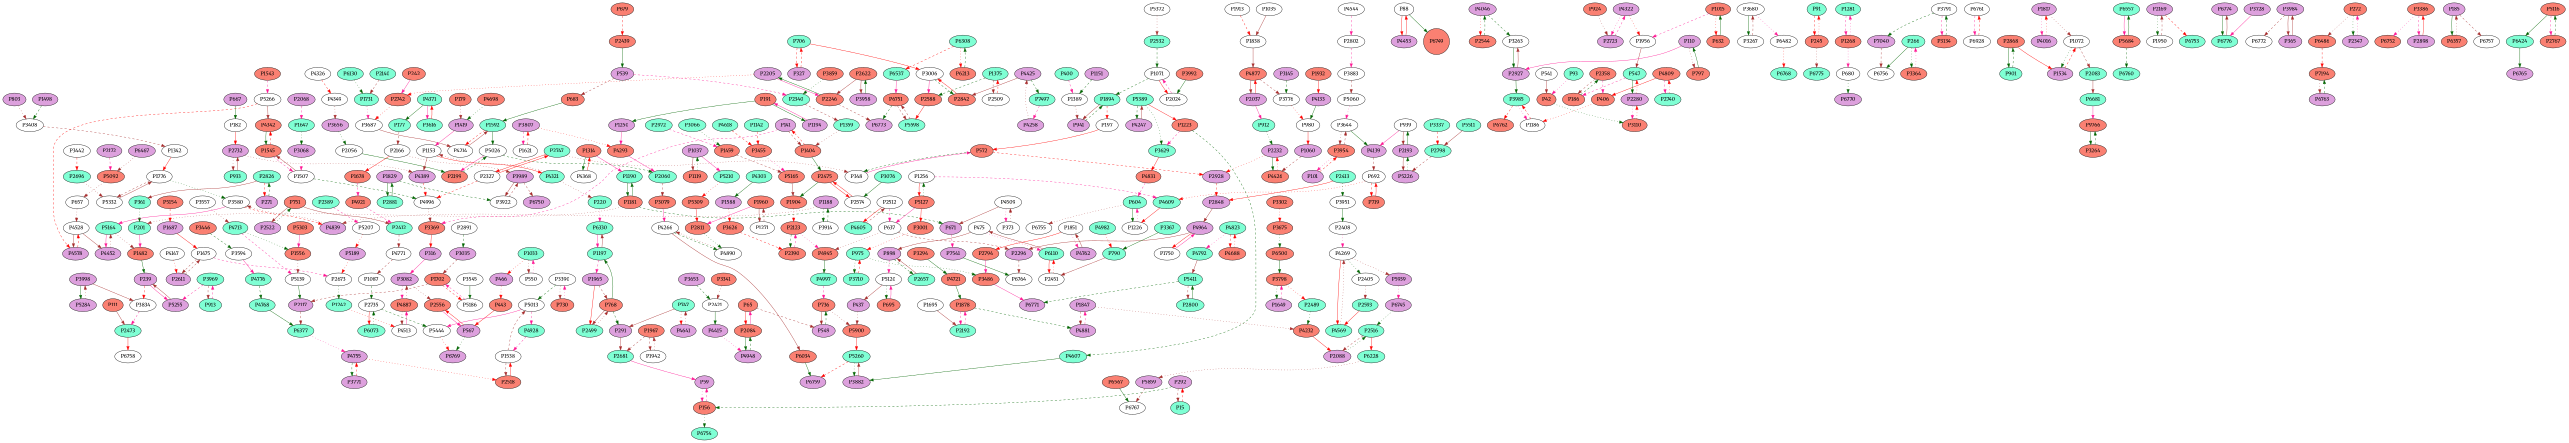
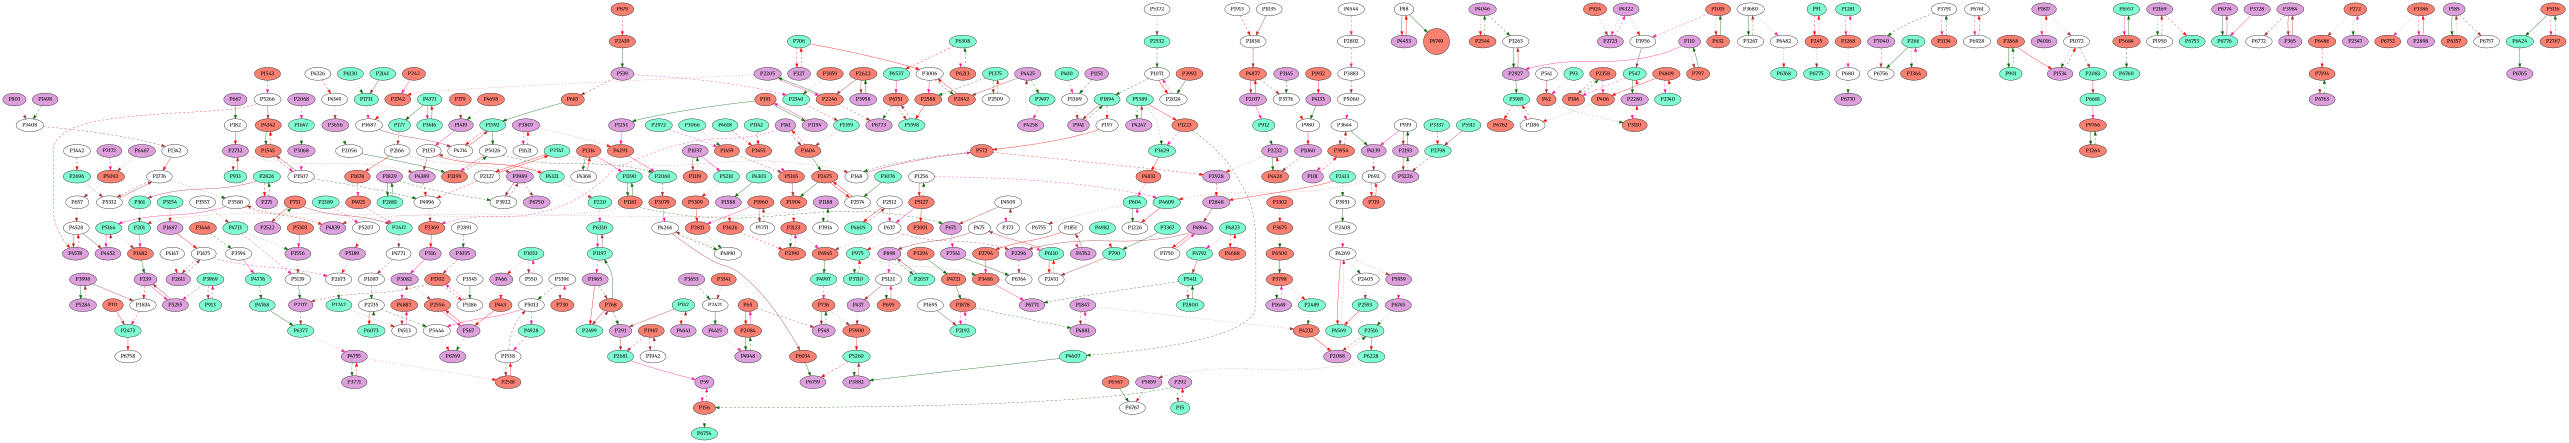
(960, 56) -> (960, 56)
(376, 85) -> (376, 85)
(170, 202) -> (170, 202)
(298, 254) -> (298, 254)
